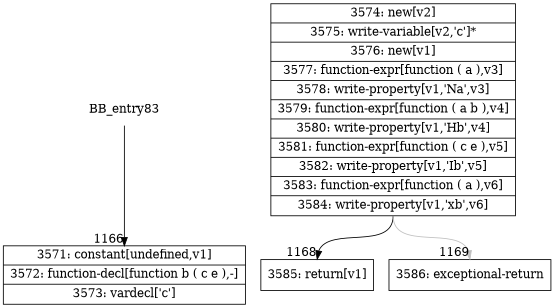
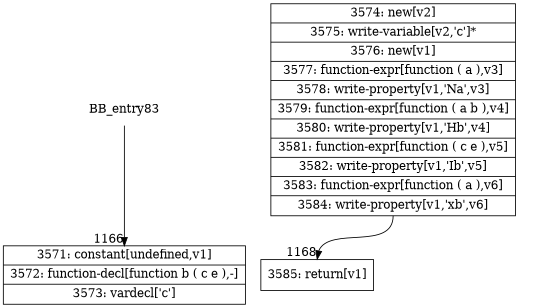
(470, 275) -> none
